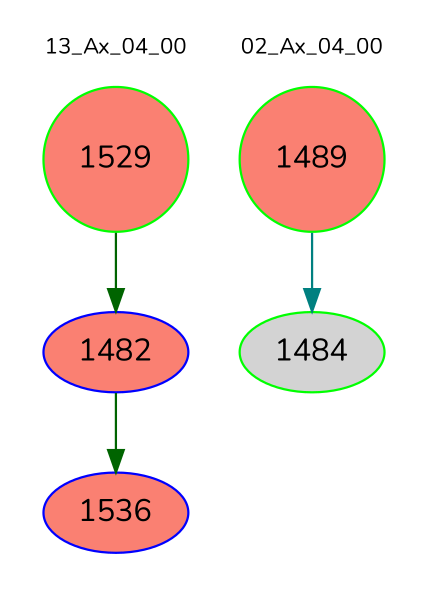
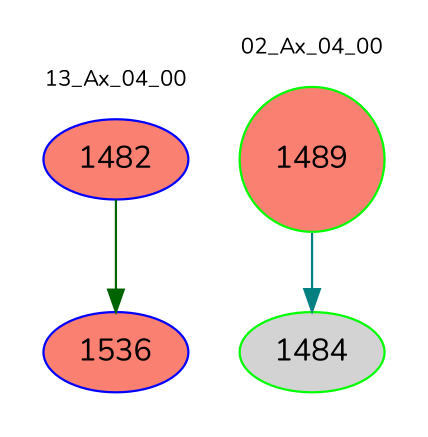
(116, 159) -> none
